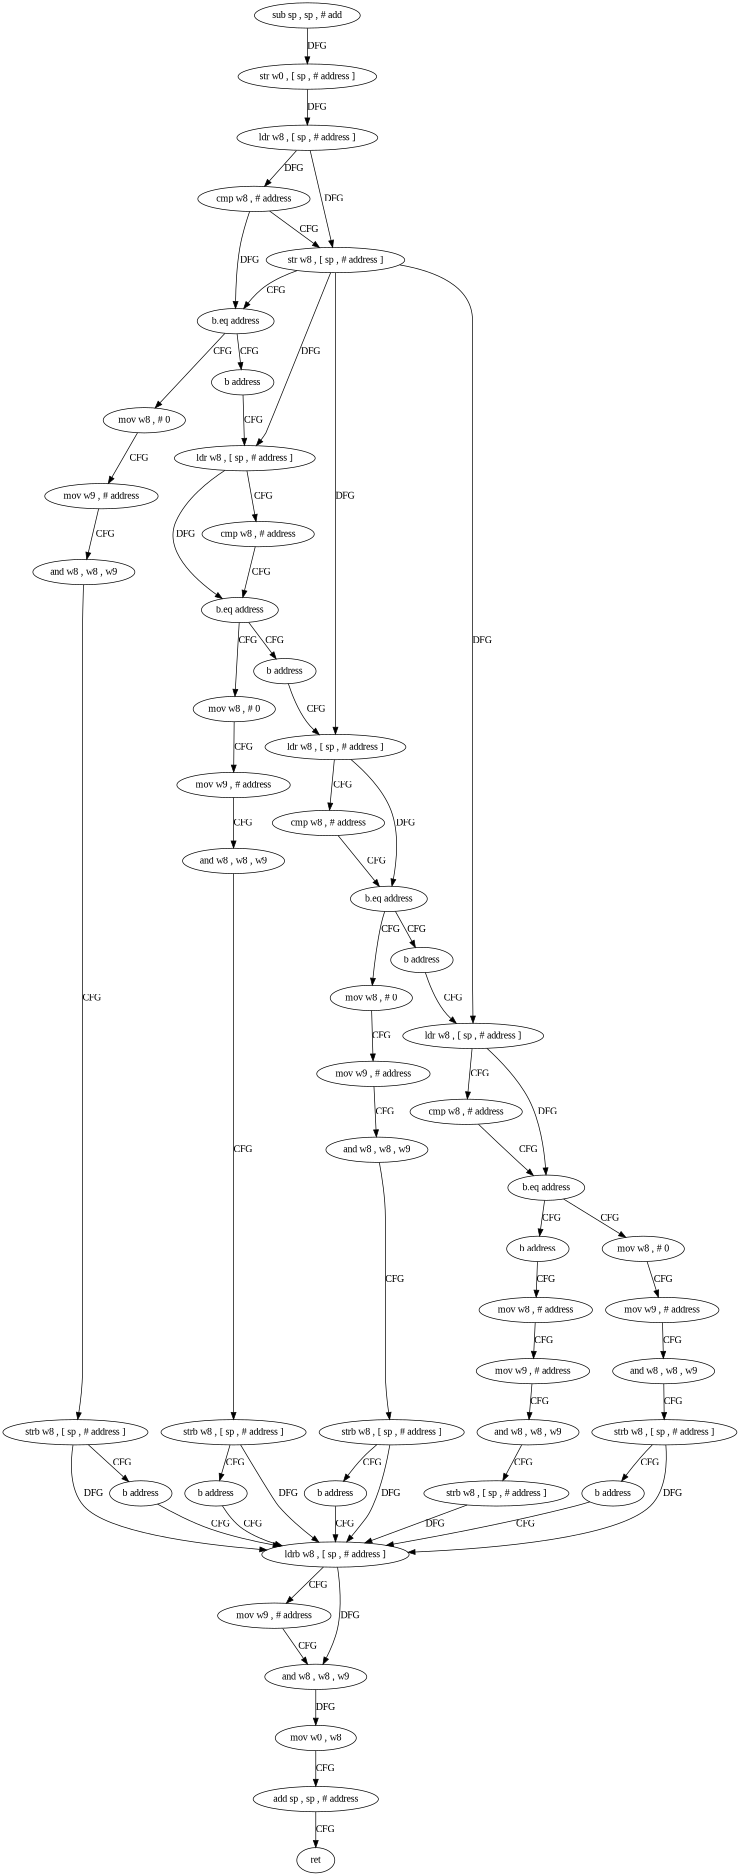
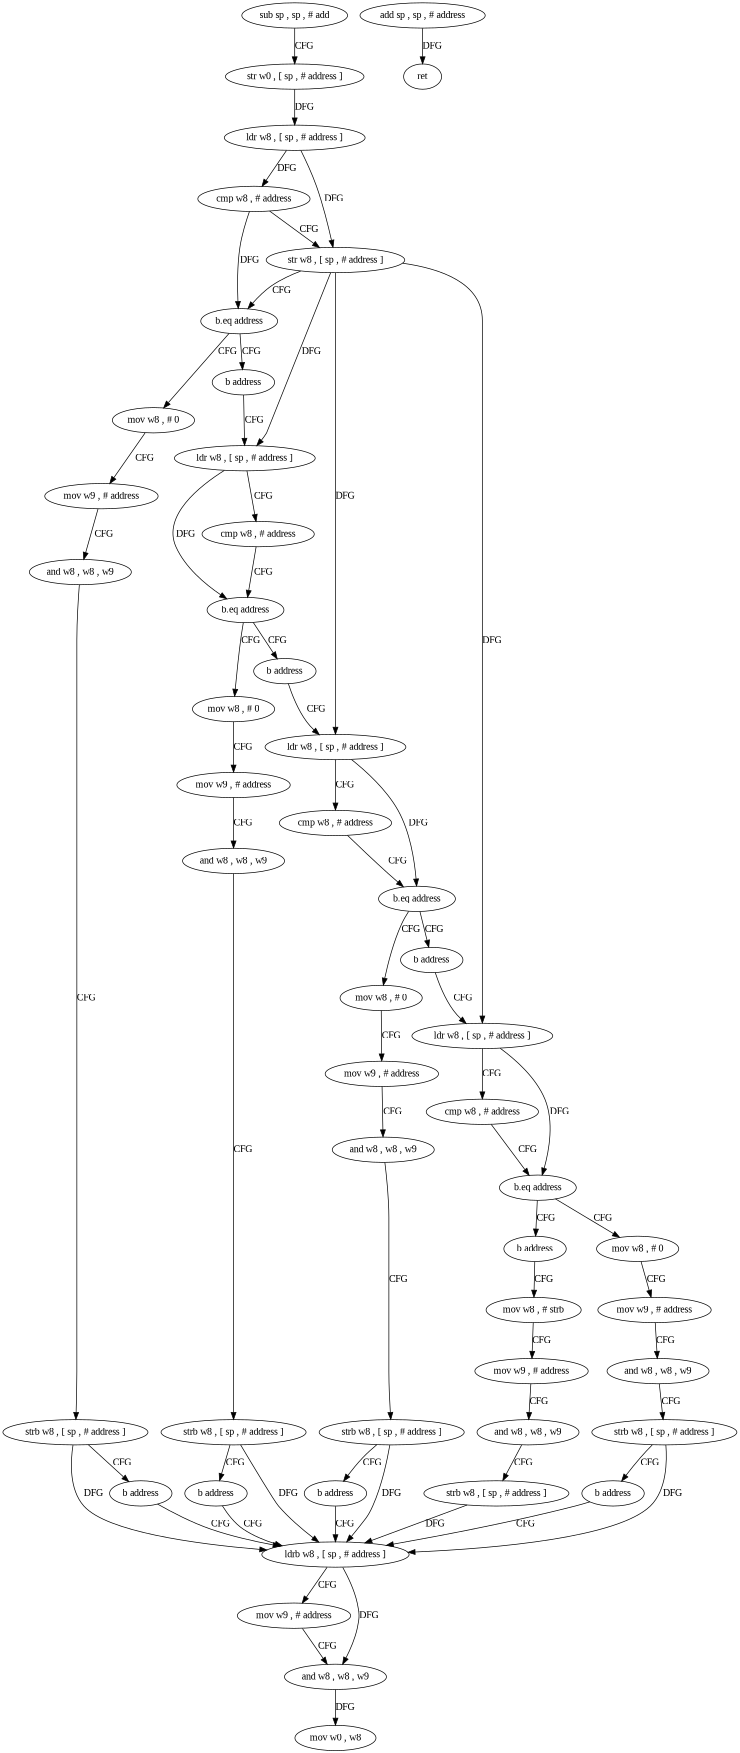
(317, 46) -> (304, 46)
(536, 1310) -> (534, 1310)
(316, 1765) -> none
(325, 1830) -> (432, 46)
